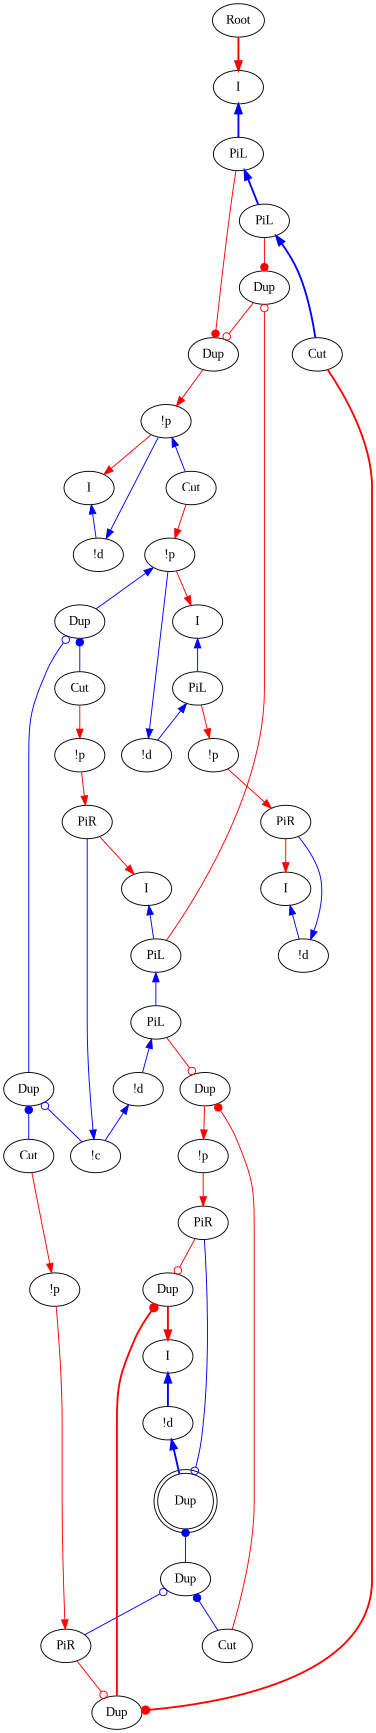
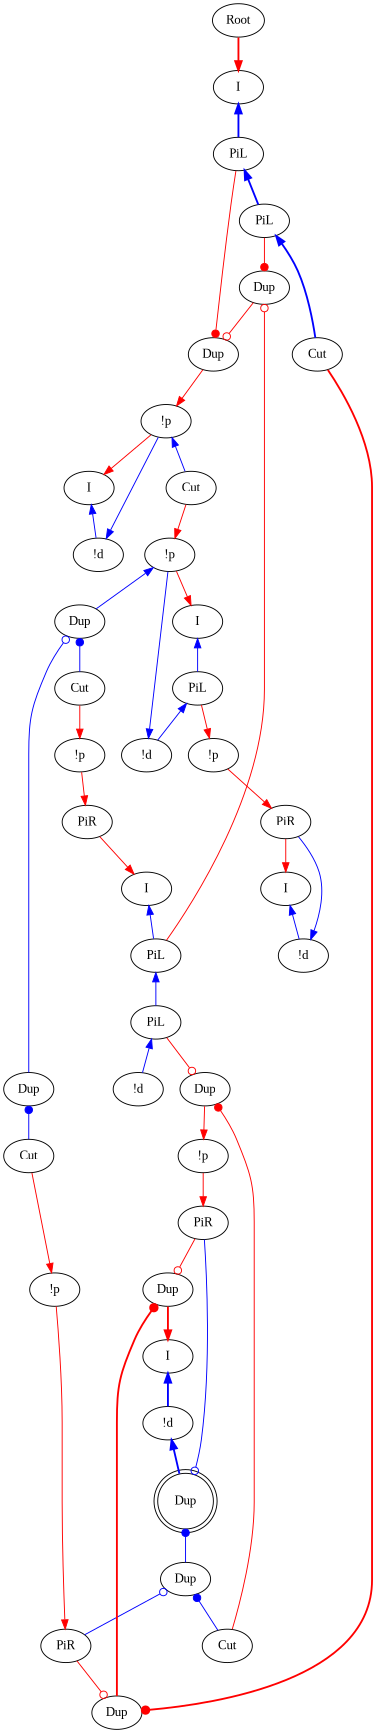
(96, 1156) -> none
